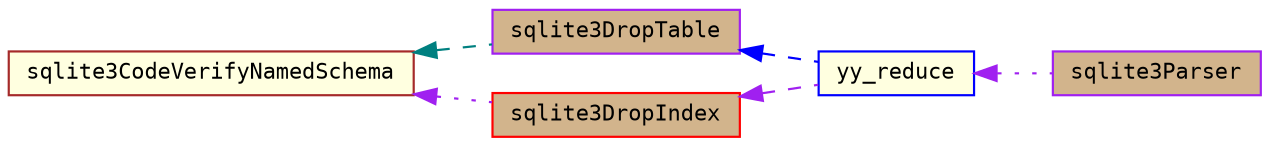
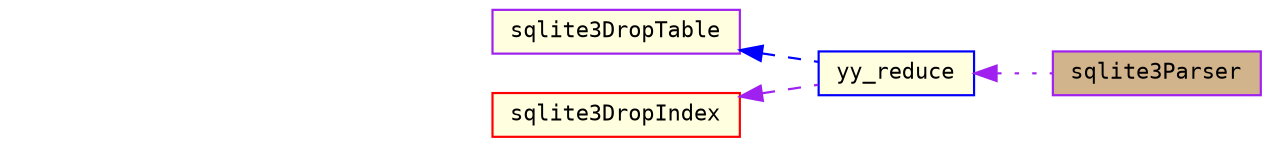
(616, 32) -> (616, 32)
(211, 73) -> none
(616, 115) -> (616, 115)
